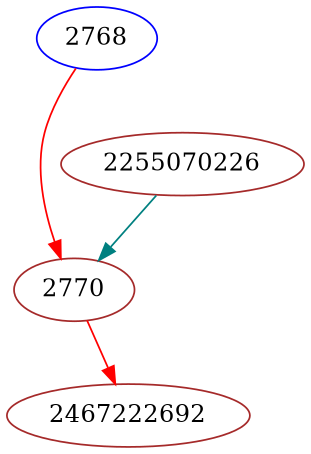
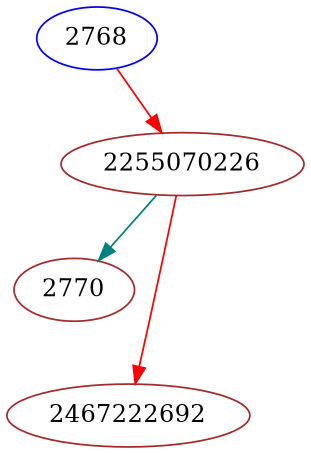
(41, 152) -> (134, 93)
(98, 344) -> (158, 281)
